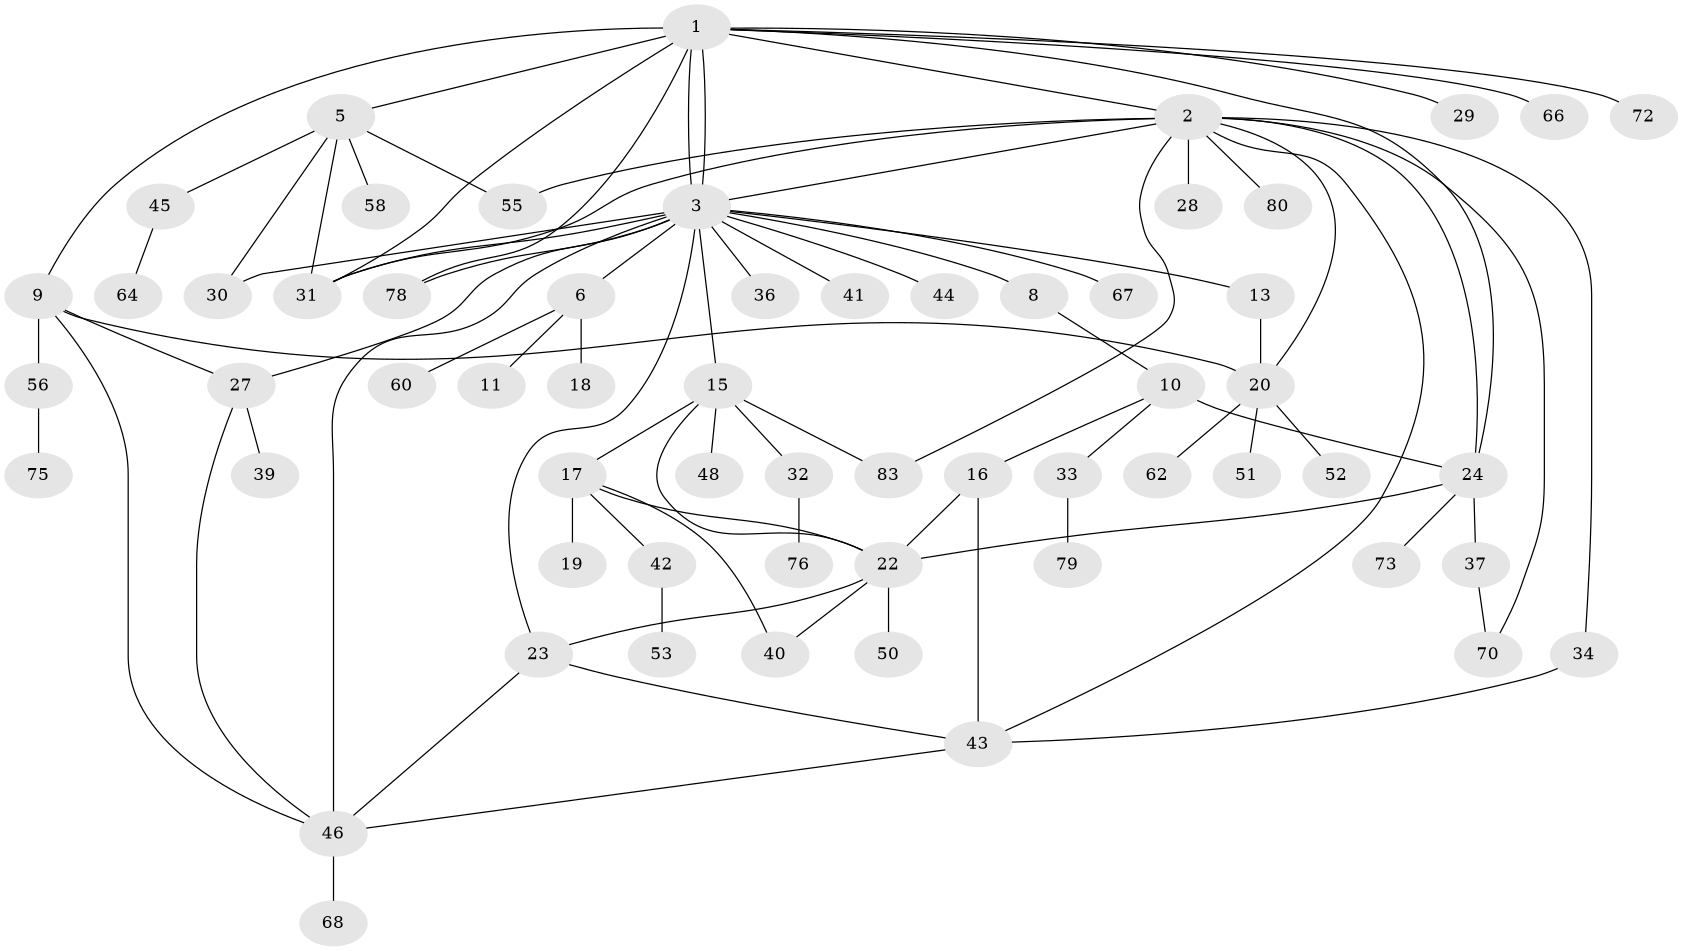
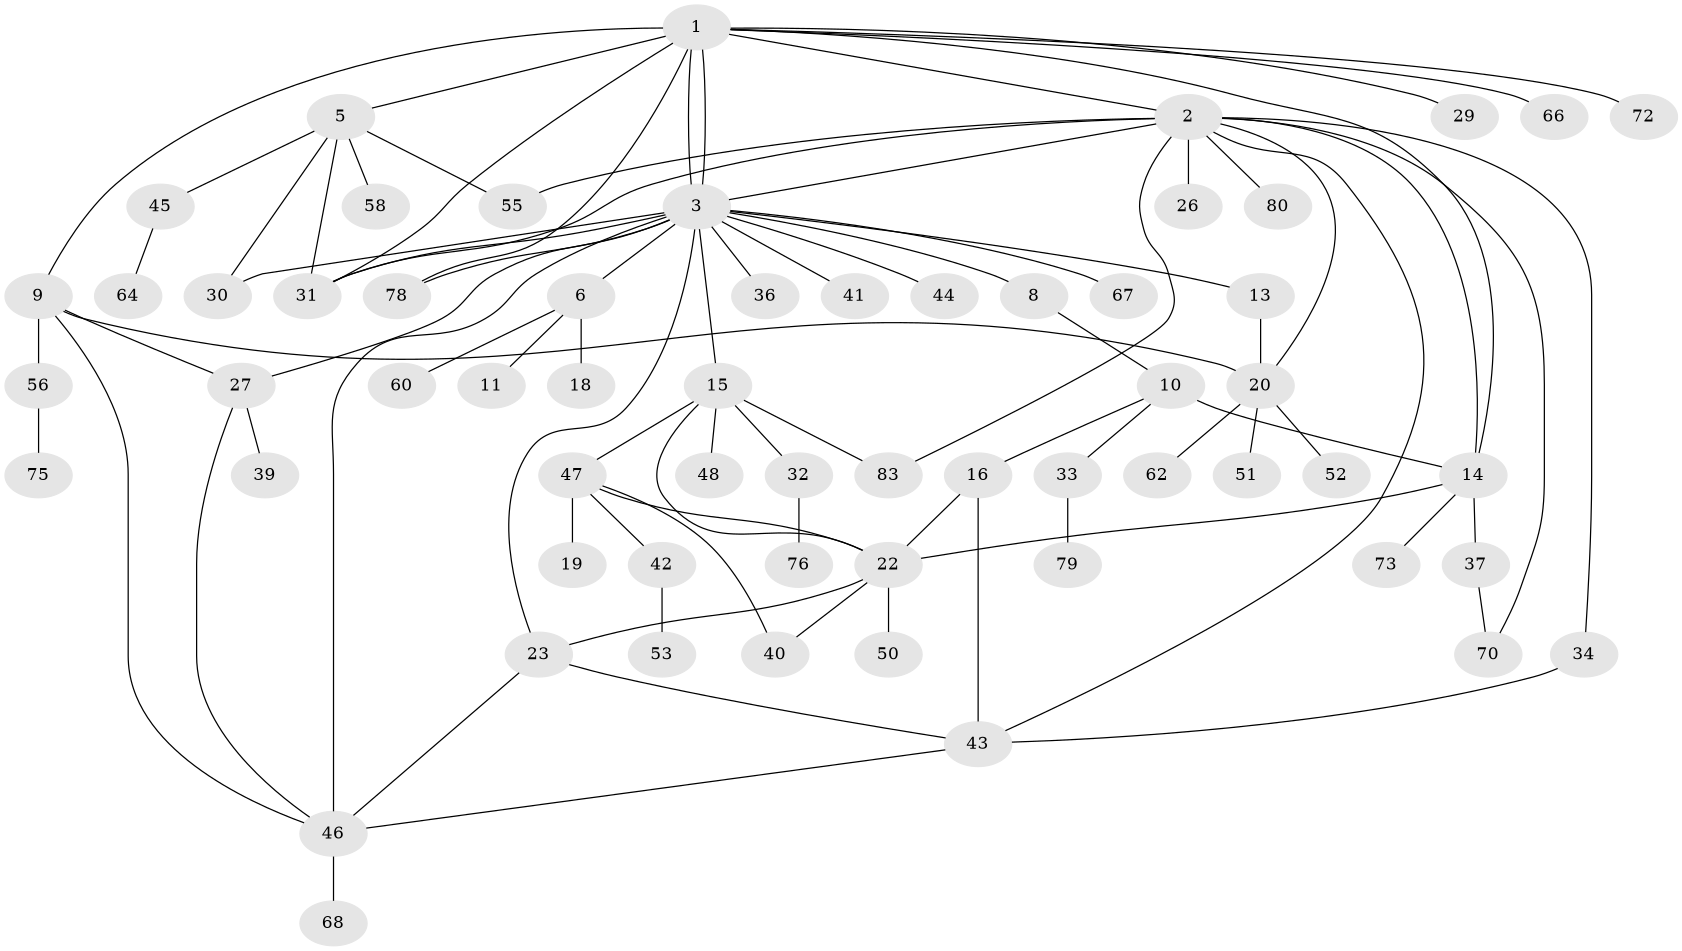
(1188, 207) -> (1188, 207)
(572, 475) -> (572, 475)
(1473, 475) -> (1473, 475)
